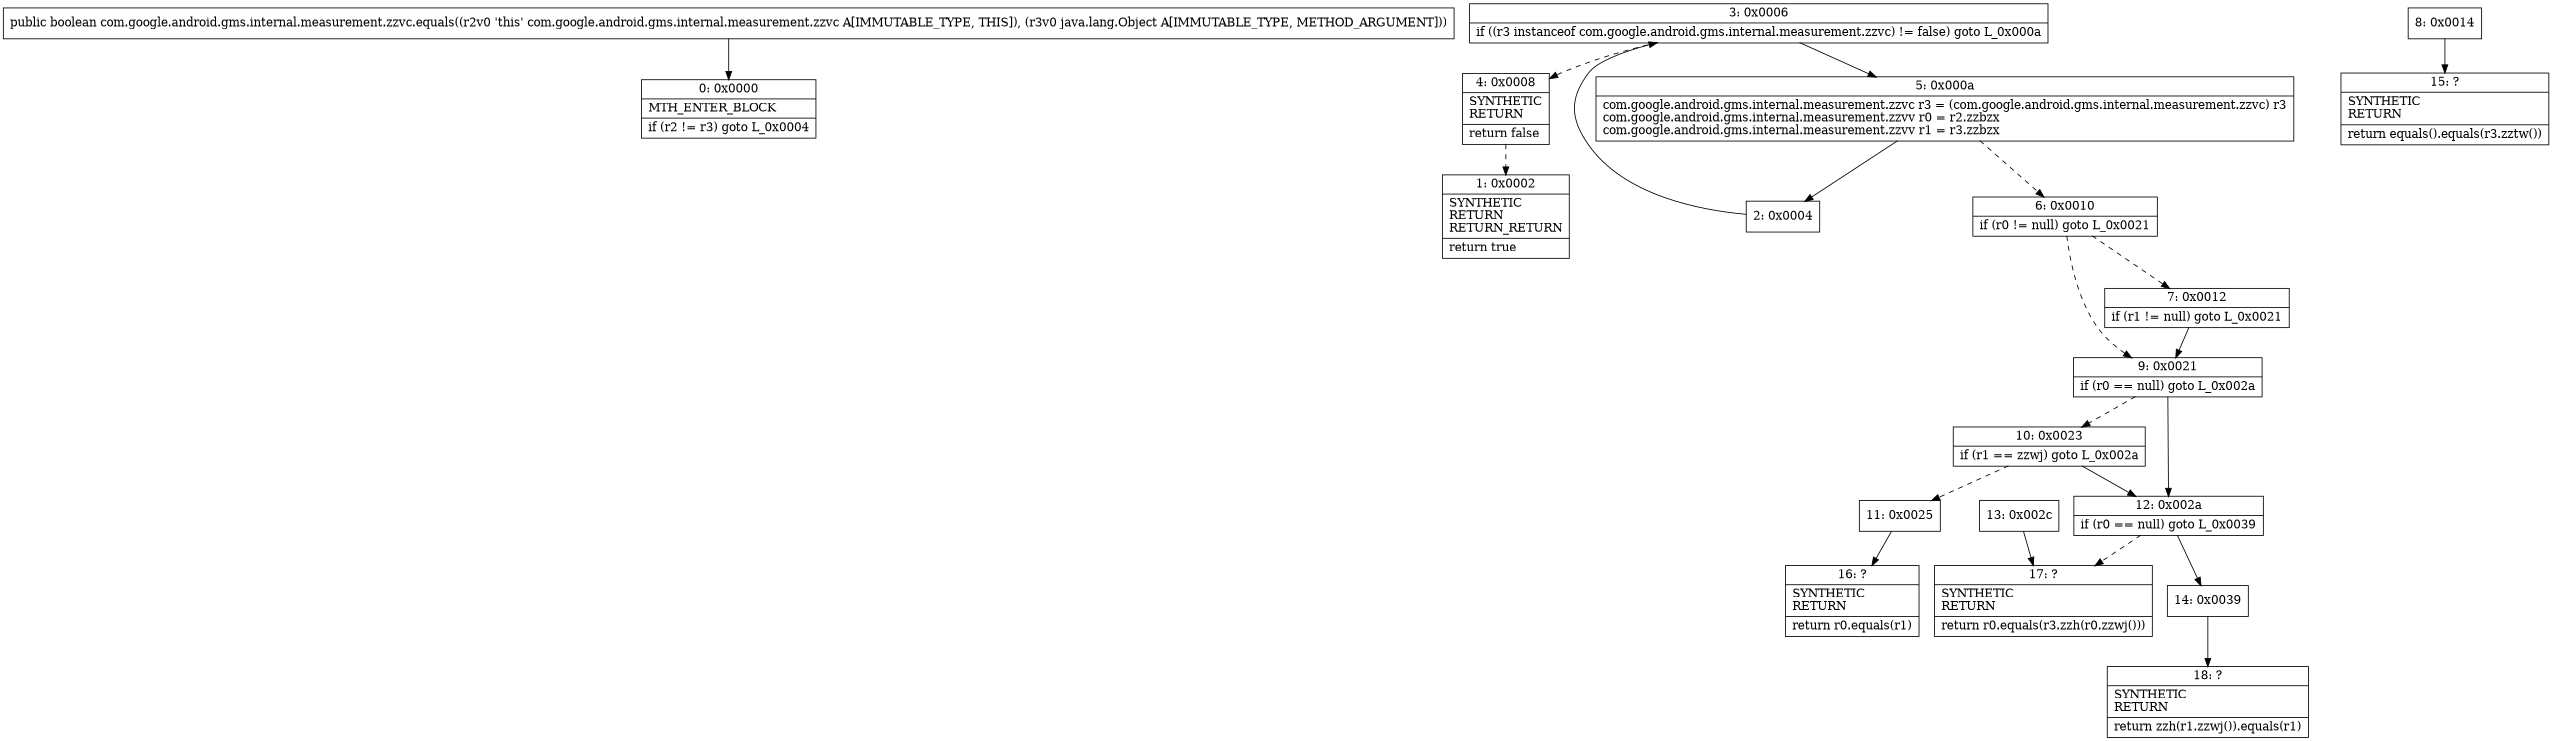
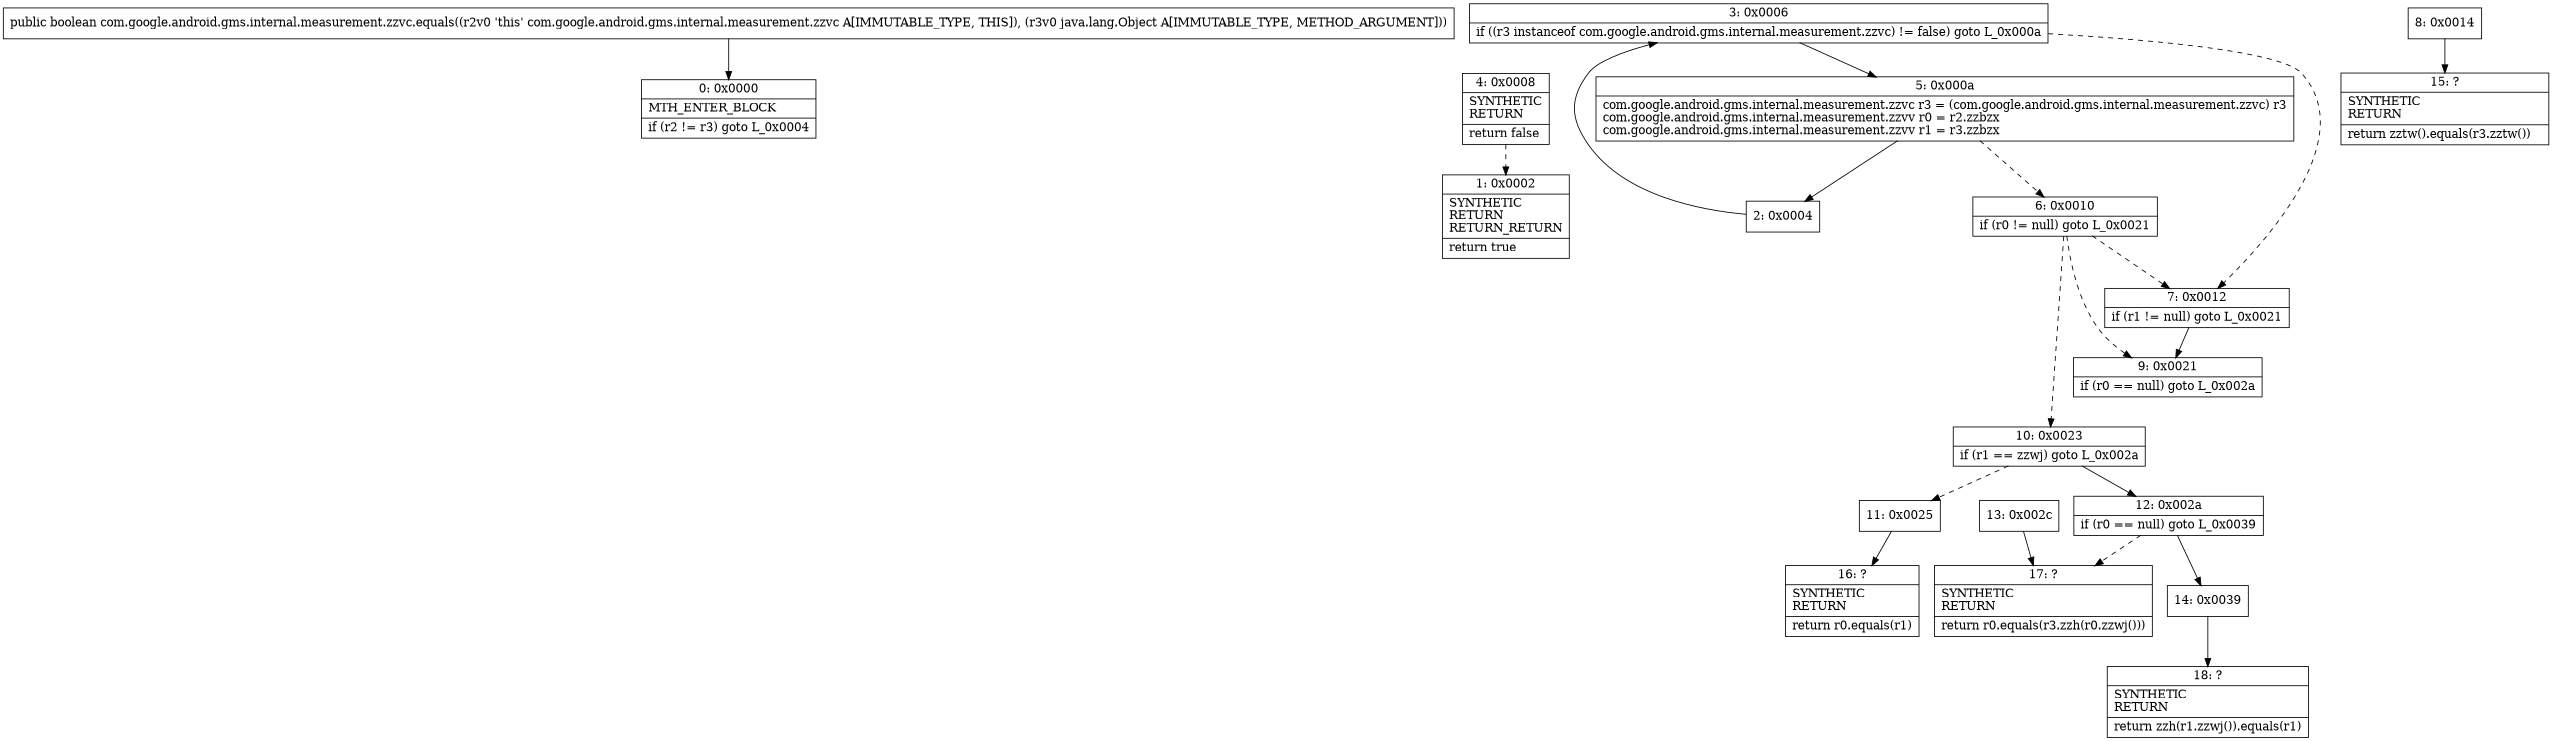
(1596, 60) -> (2296, 69)
(2445, 134) -> (2439, 134)
(2112, 410) -> (2057, 327)
(2168, 442) -> none
